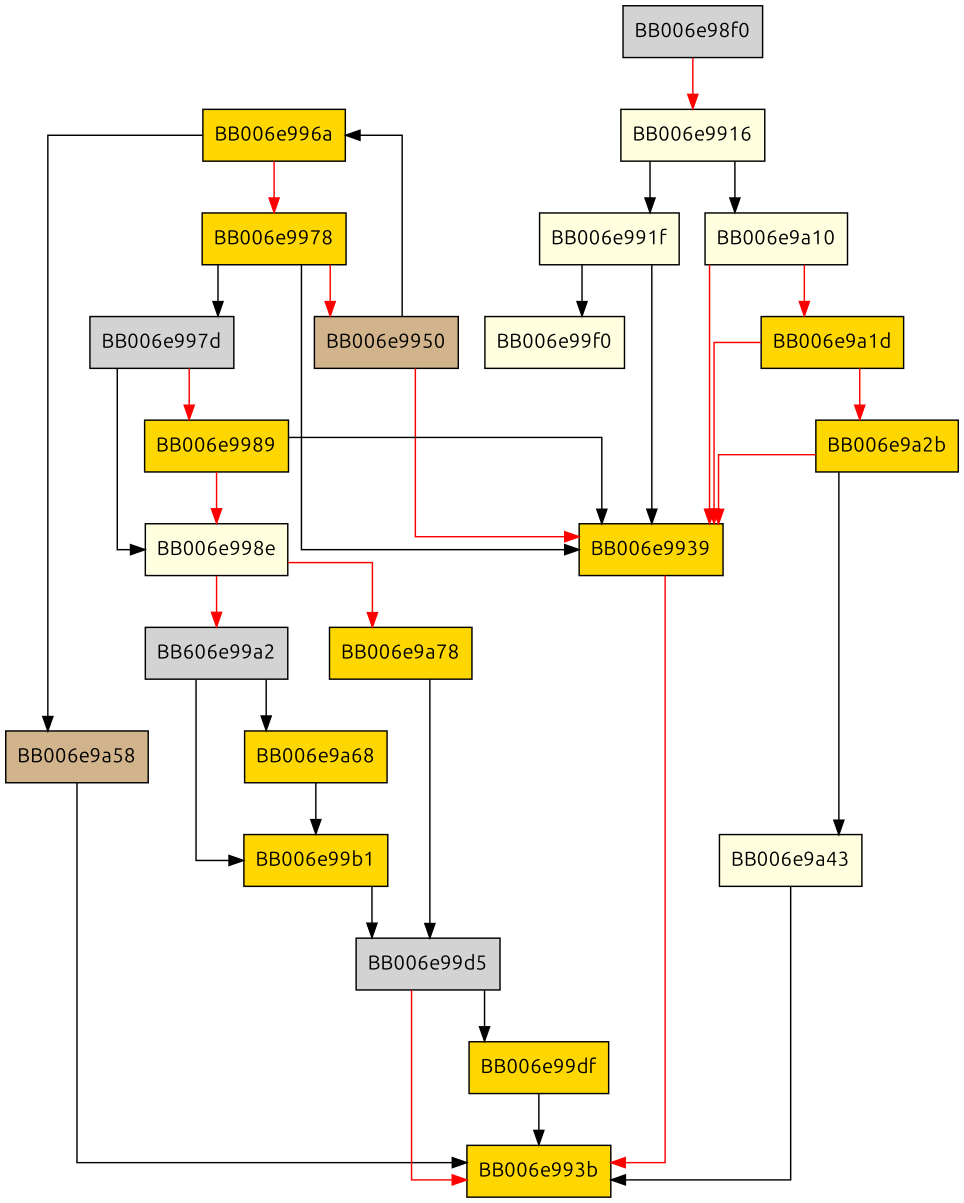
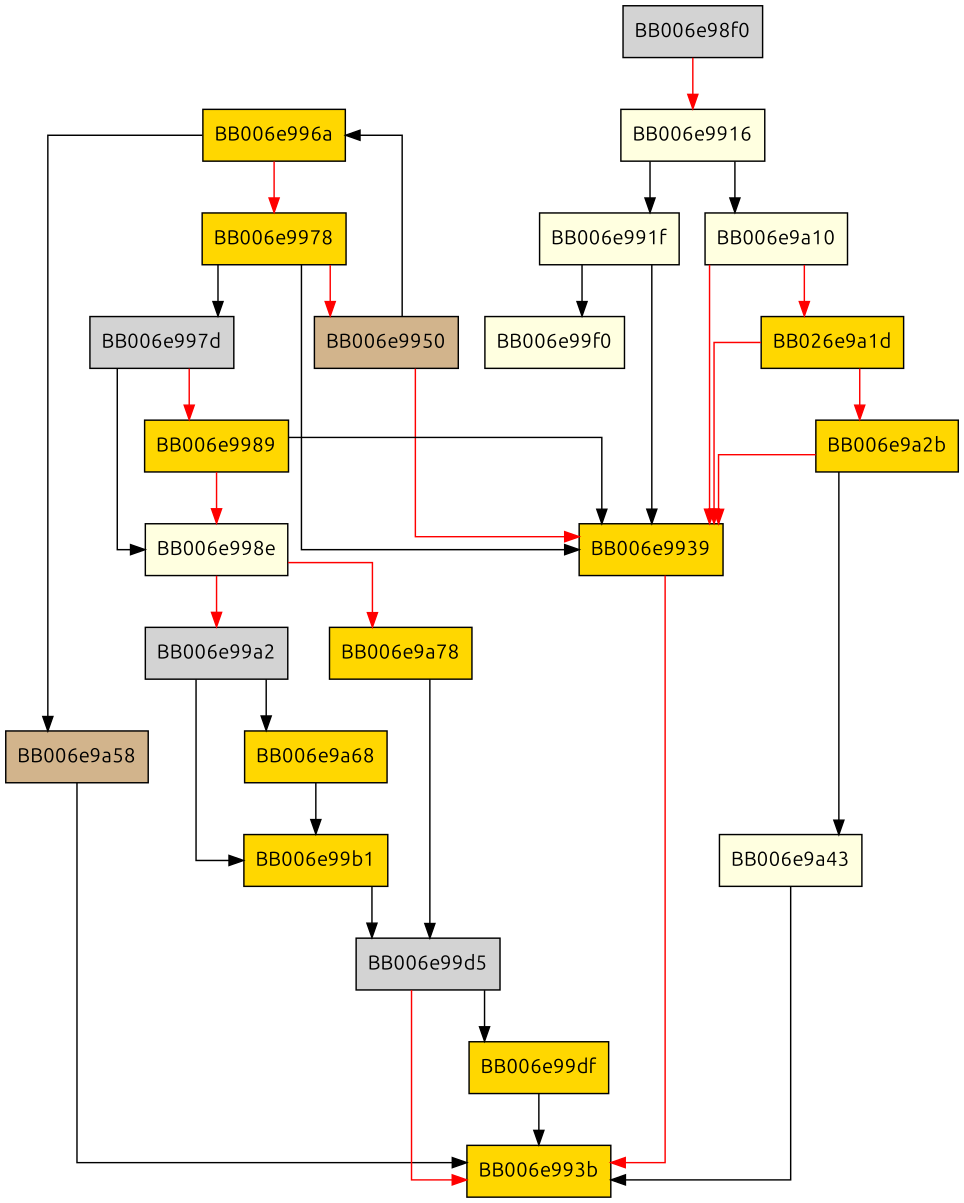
(832, 342) -> (832, 342)
(217, 653) -> (217, 653)
